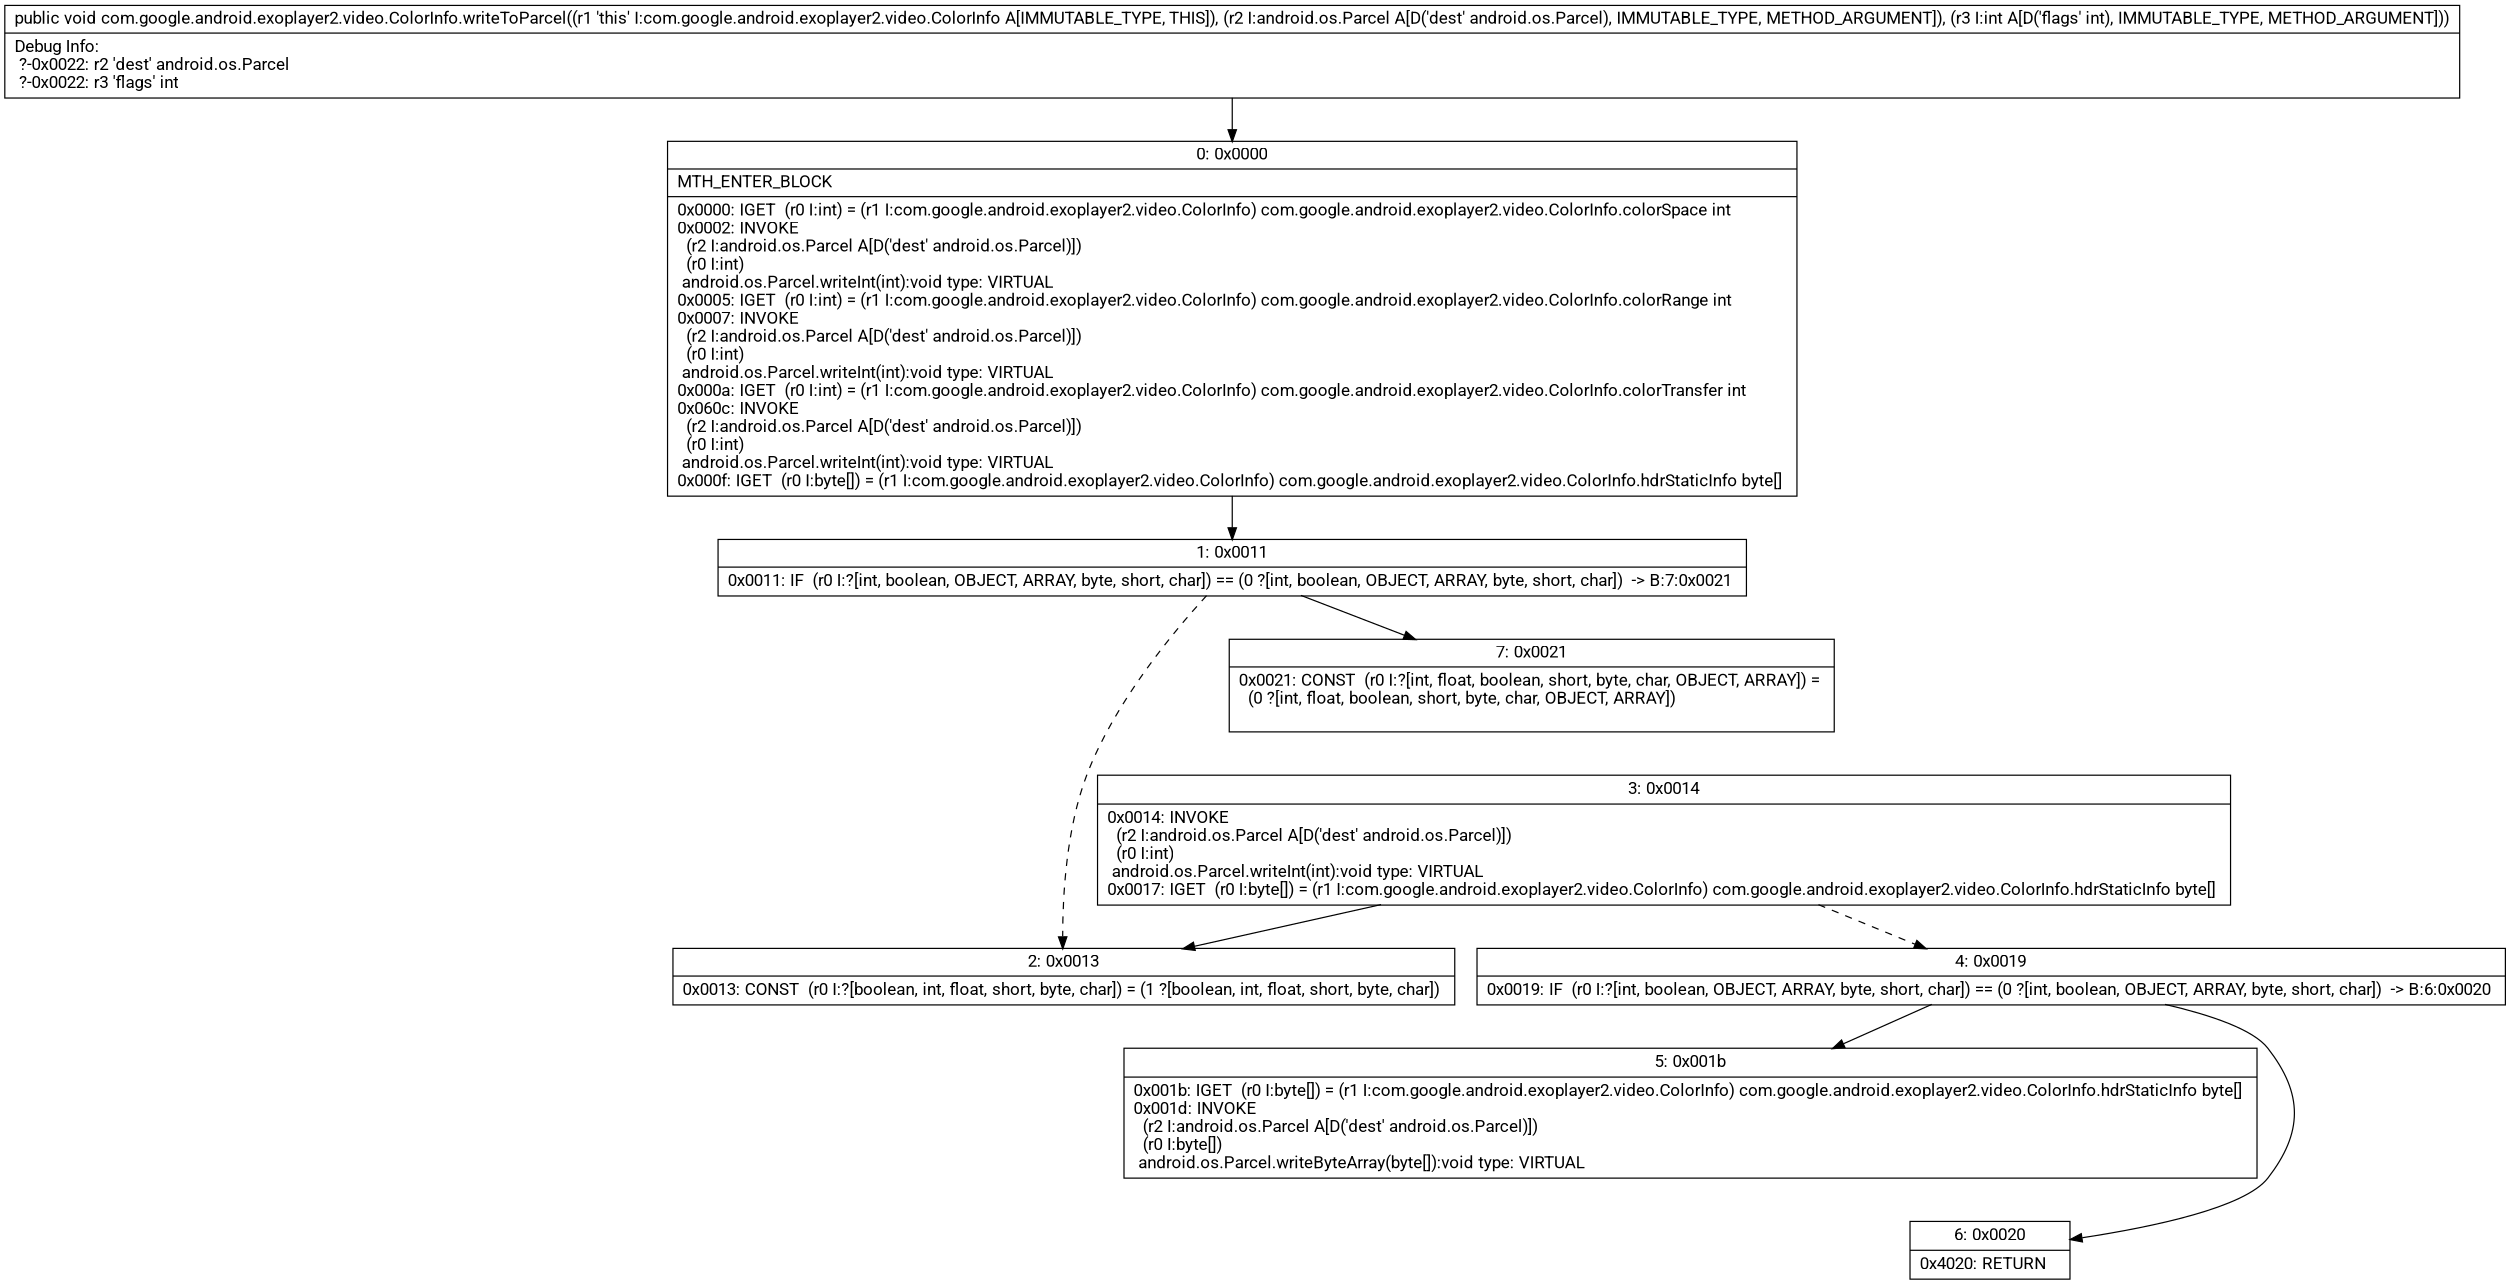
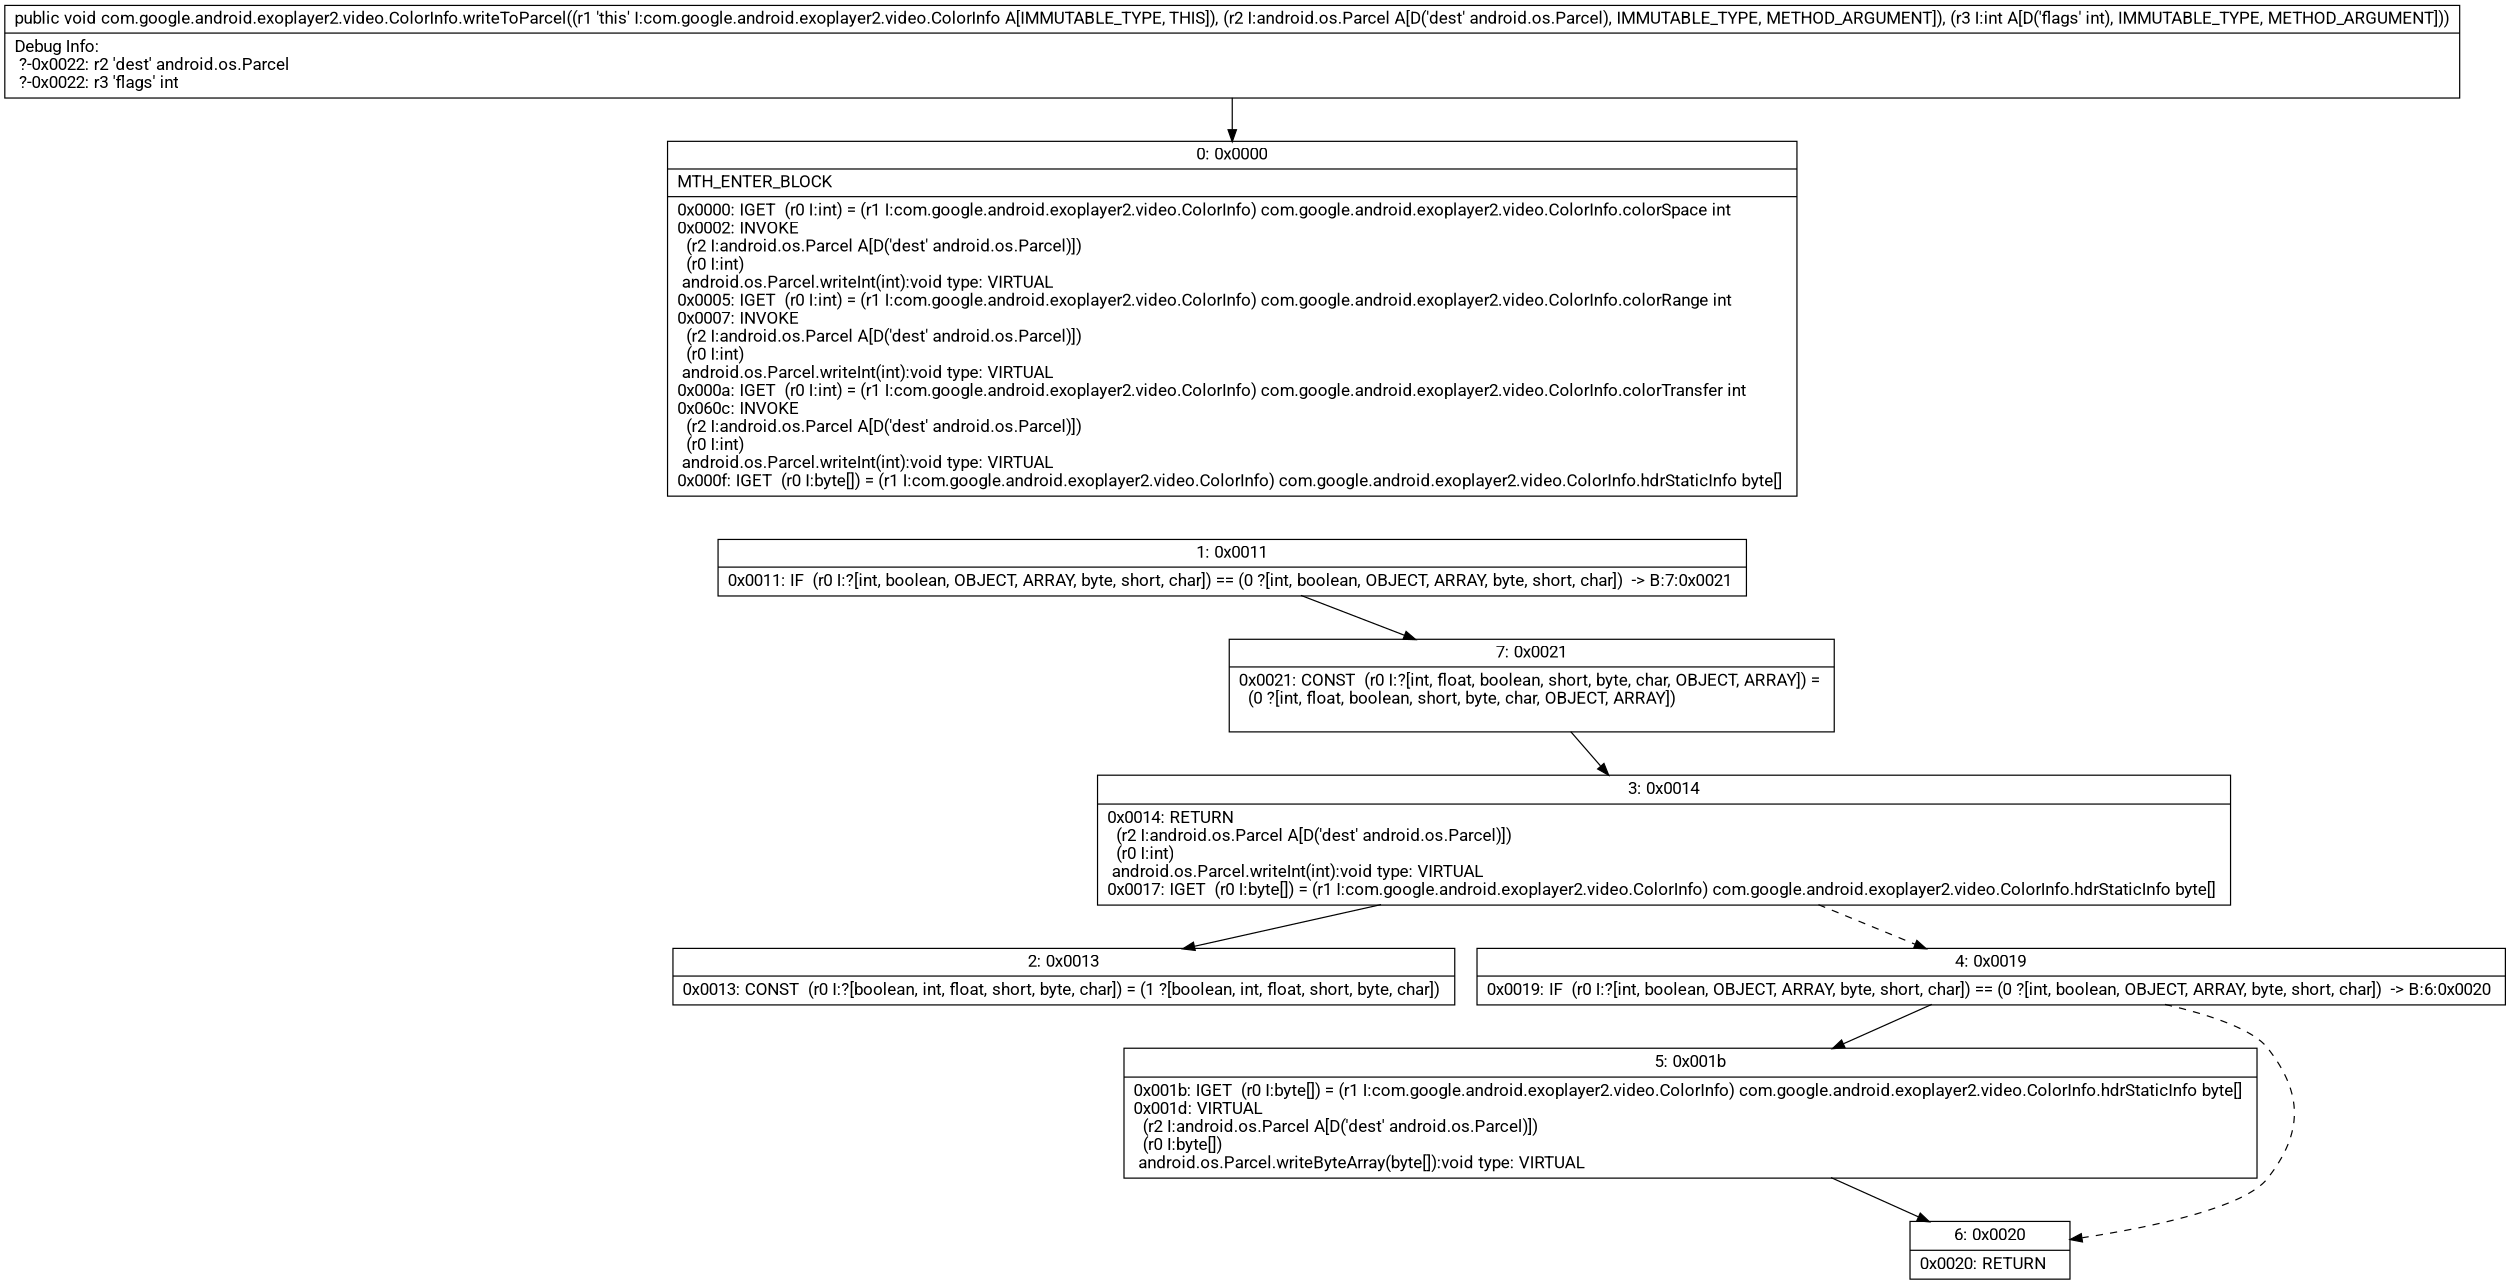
(1232, 512) -> none
none -> (1586, 749)
(1097, 751) -> none
(1173, 818) -> (1175, 818)
(1200, 1109) -> (1203, 1109)
(2283, 1153) -> (2283, 1153)
none -> (1875, 1197)
(1990, 1264) -> (1990, 1264)
